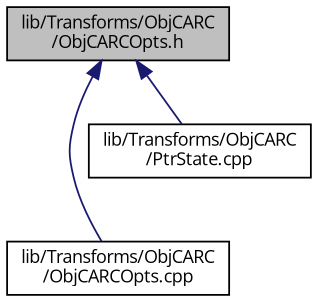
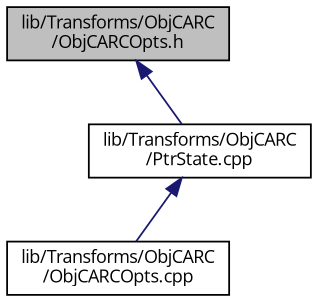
(70, 160) -> (154, 217)
